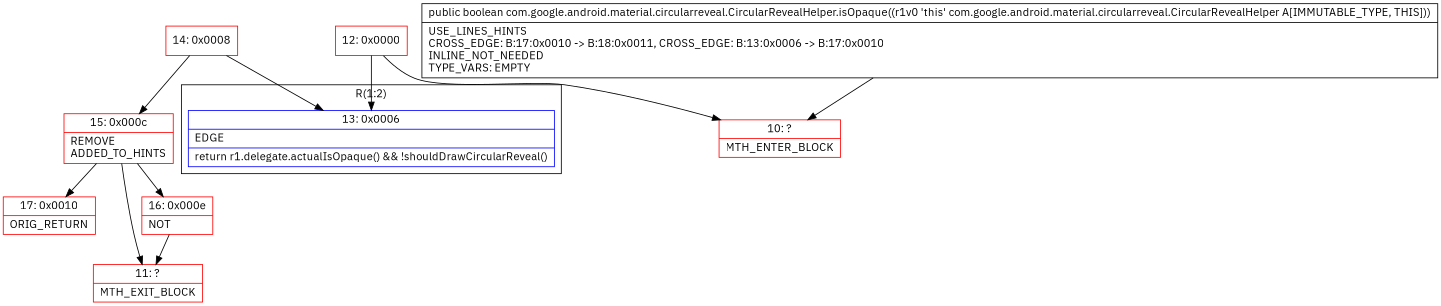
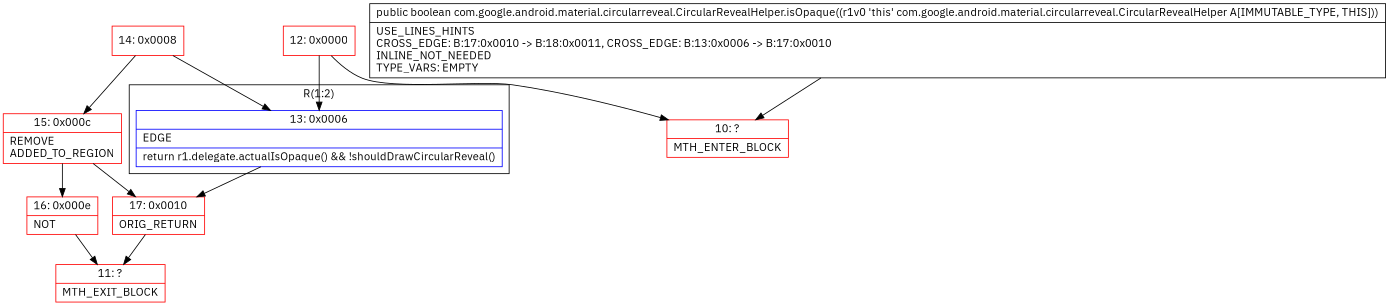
(119, 154) -> (62, 154)
none -> (233, 180)
(129, 210) -> (137, 246)
